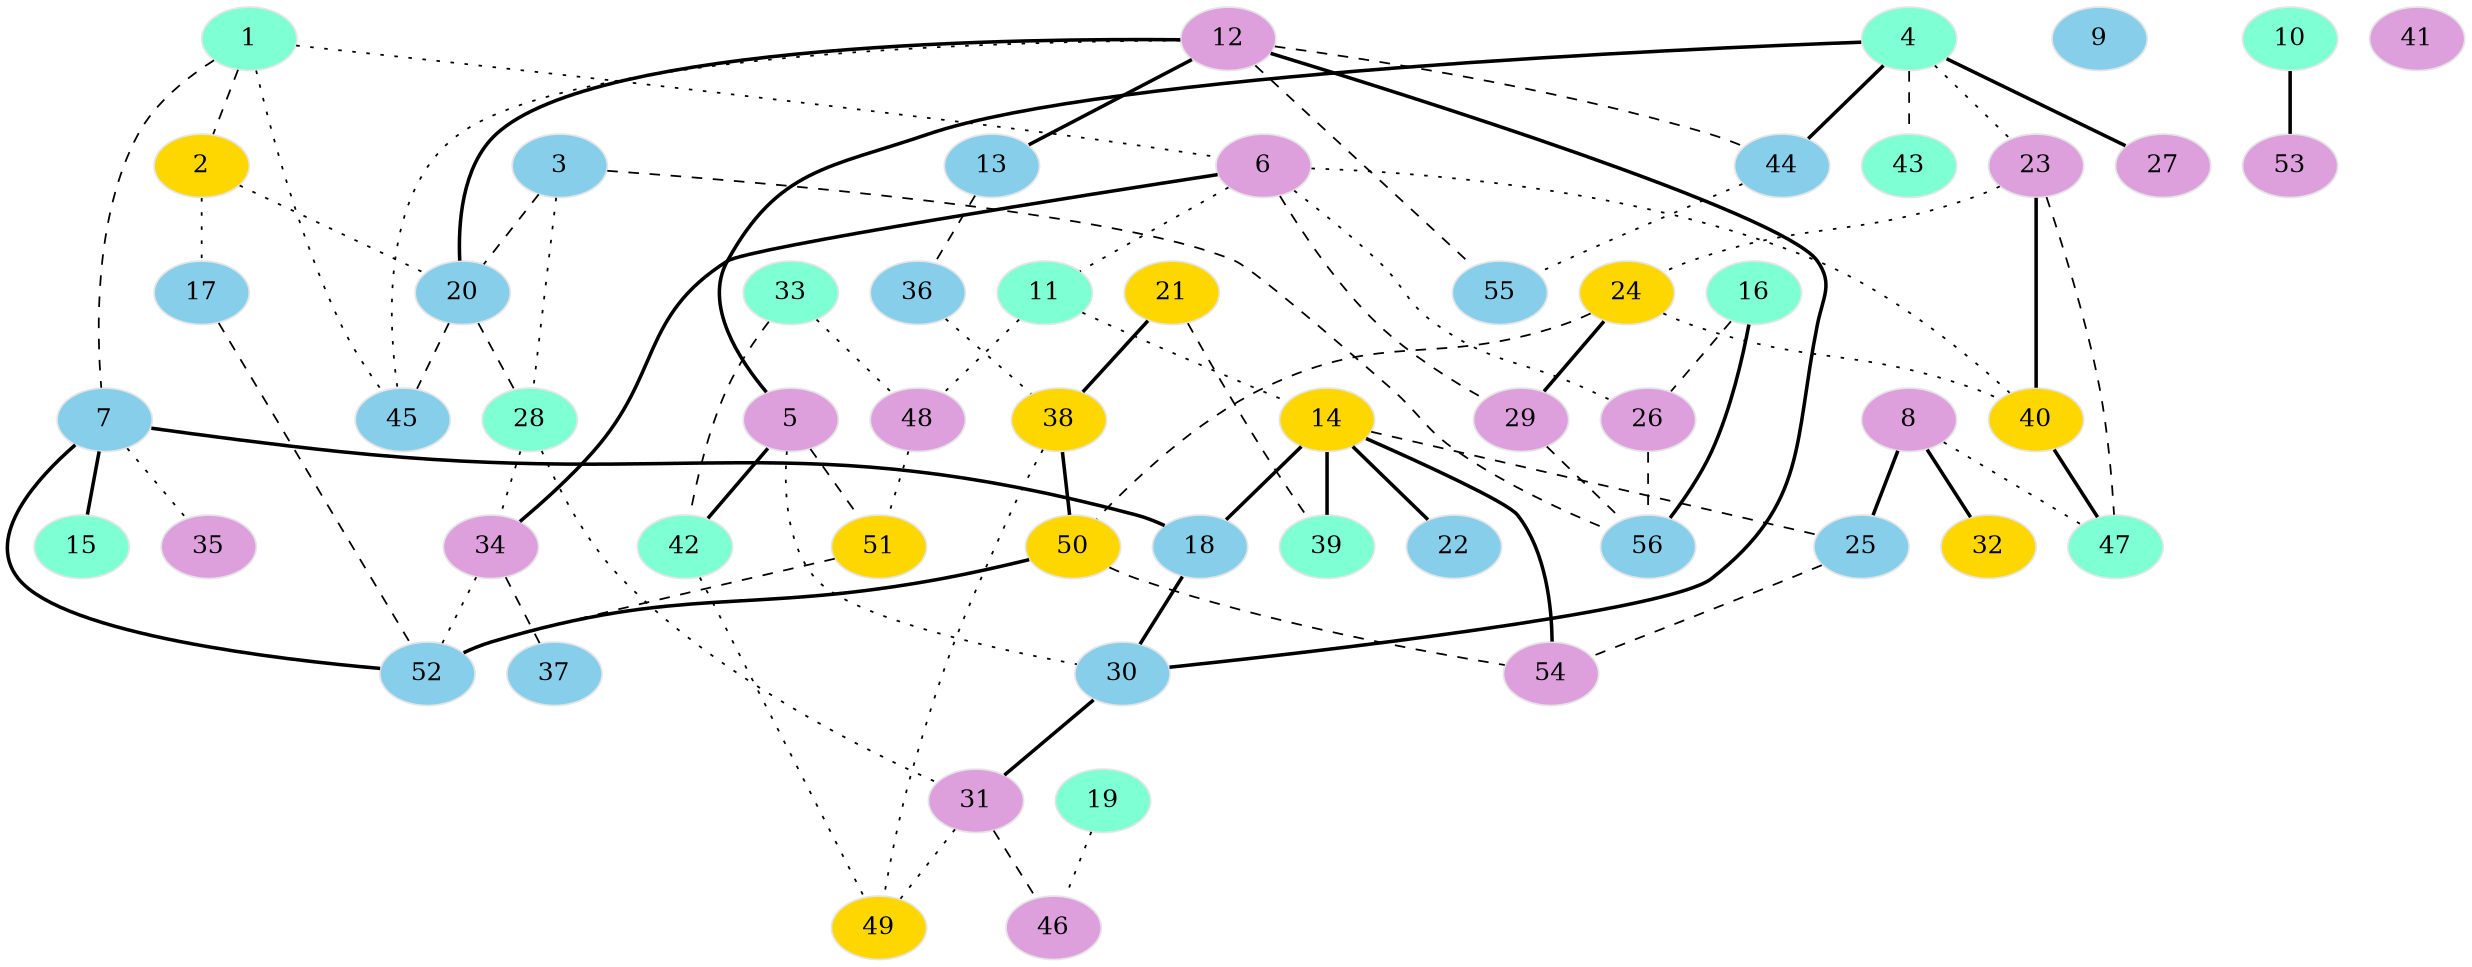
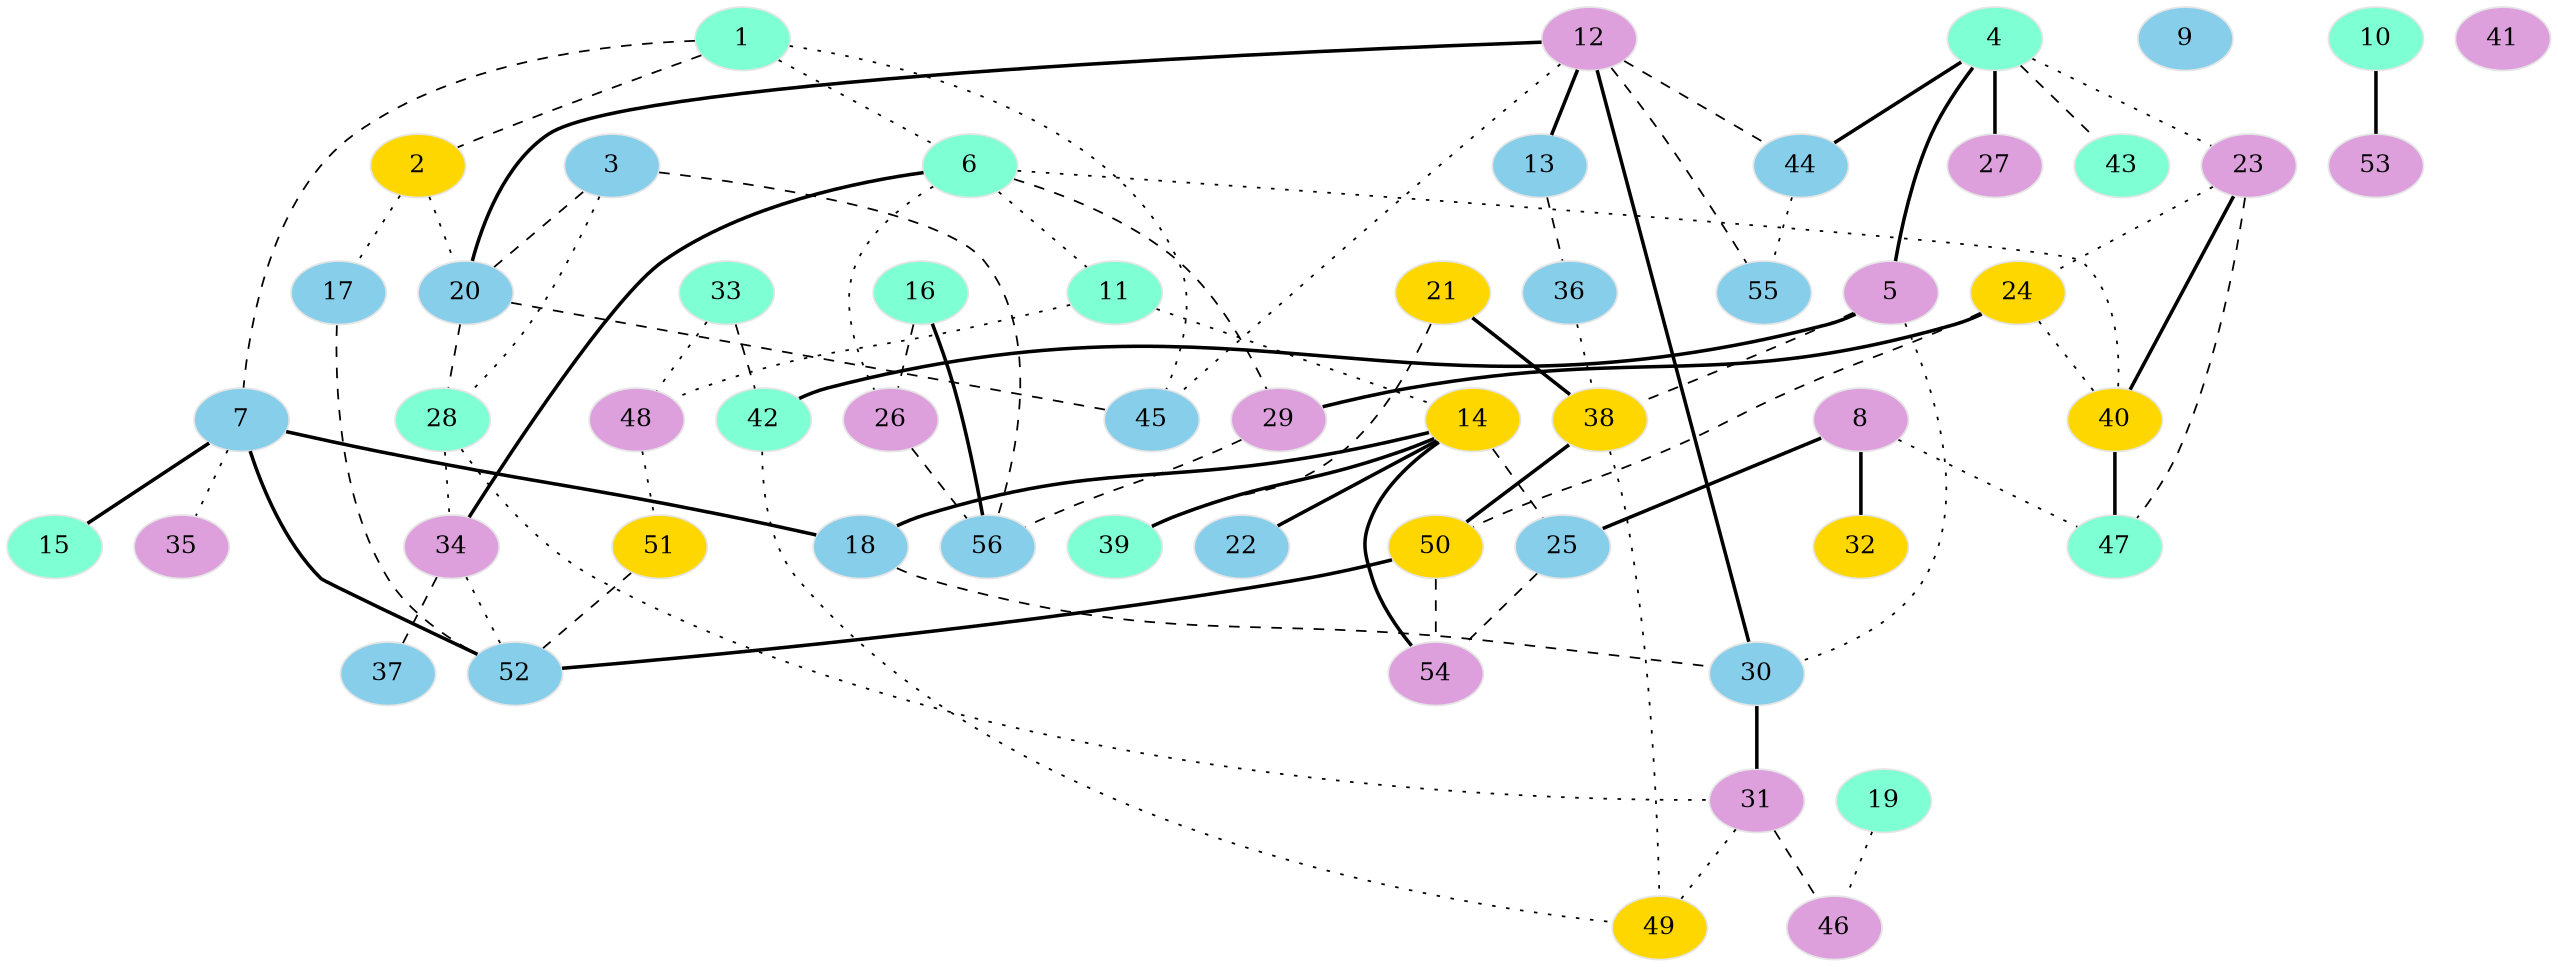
(1264, 166) -> (970, 166)
(835, 483) -> (1769, 350)
(1161, 610) -> (1301, 629)
